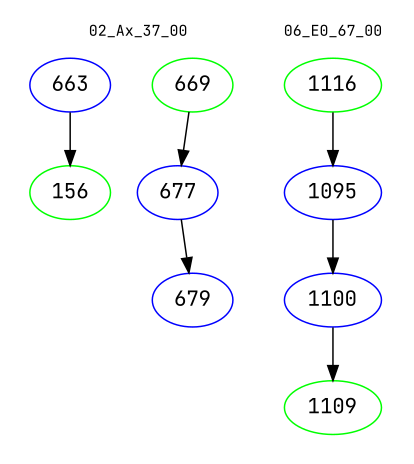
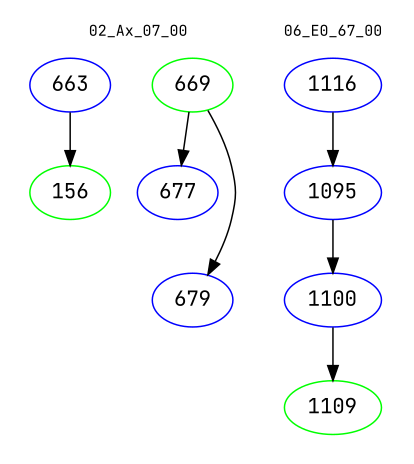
(139, 32) -> (139, 32)
(333, 85) -> (333, 85)
(184, 239) -> (235, 185)
